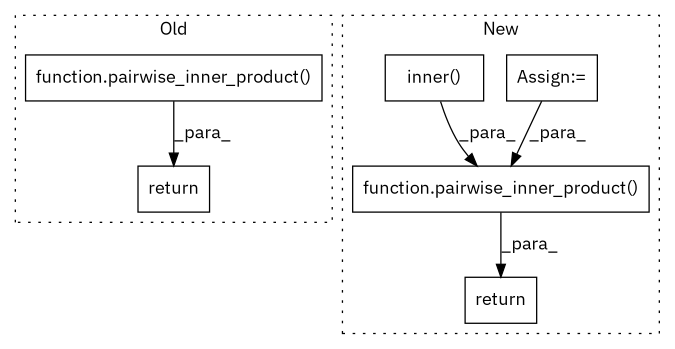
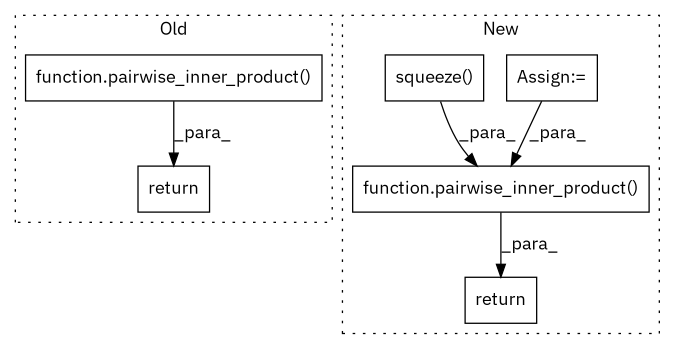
(434, 78) -> (434, 78)
